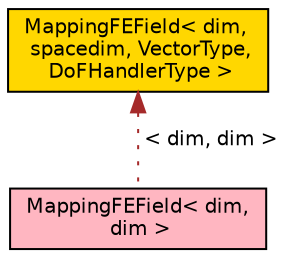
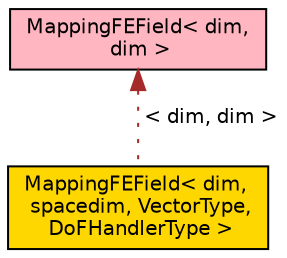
(138, 151) -> (138, 128)
